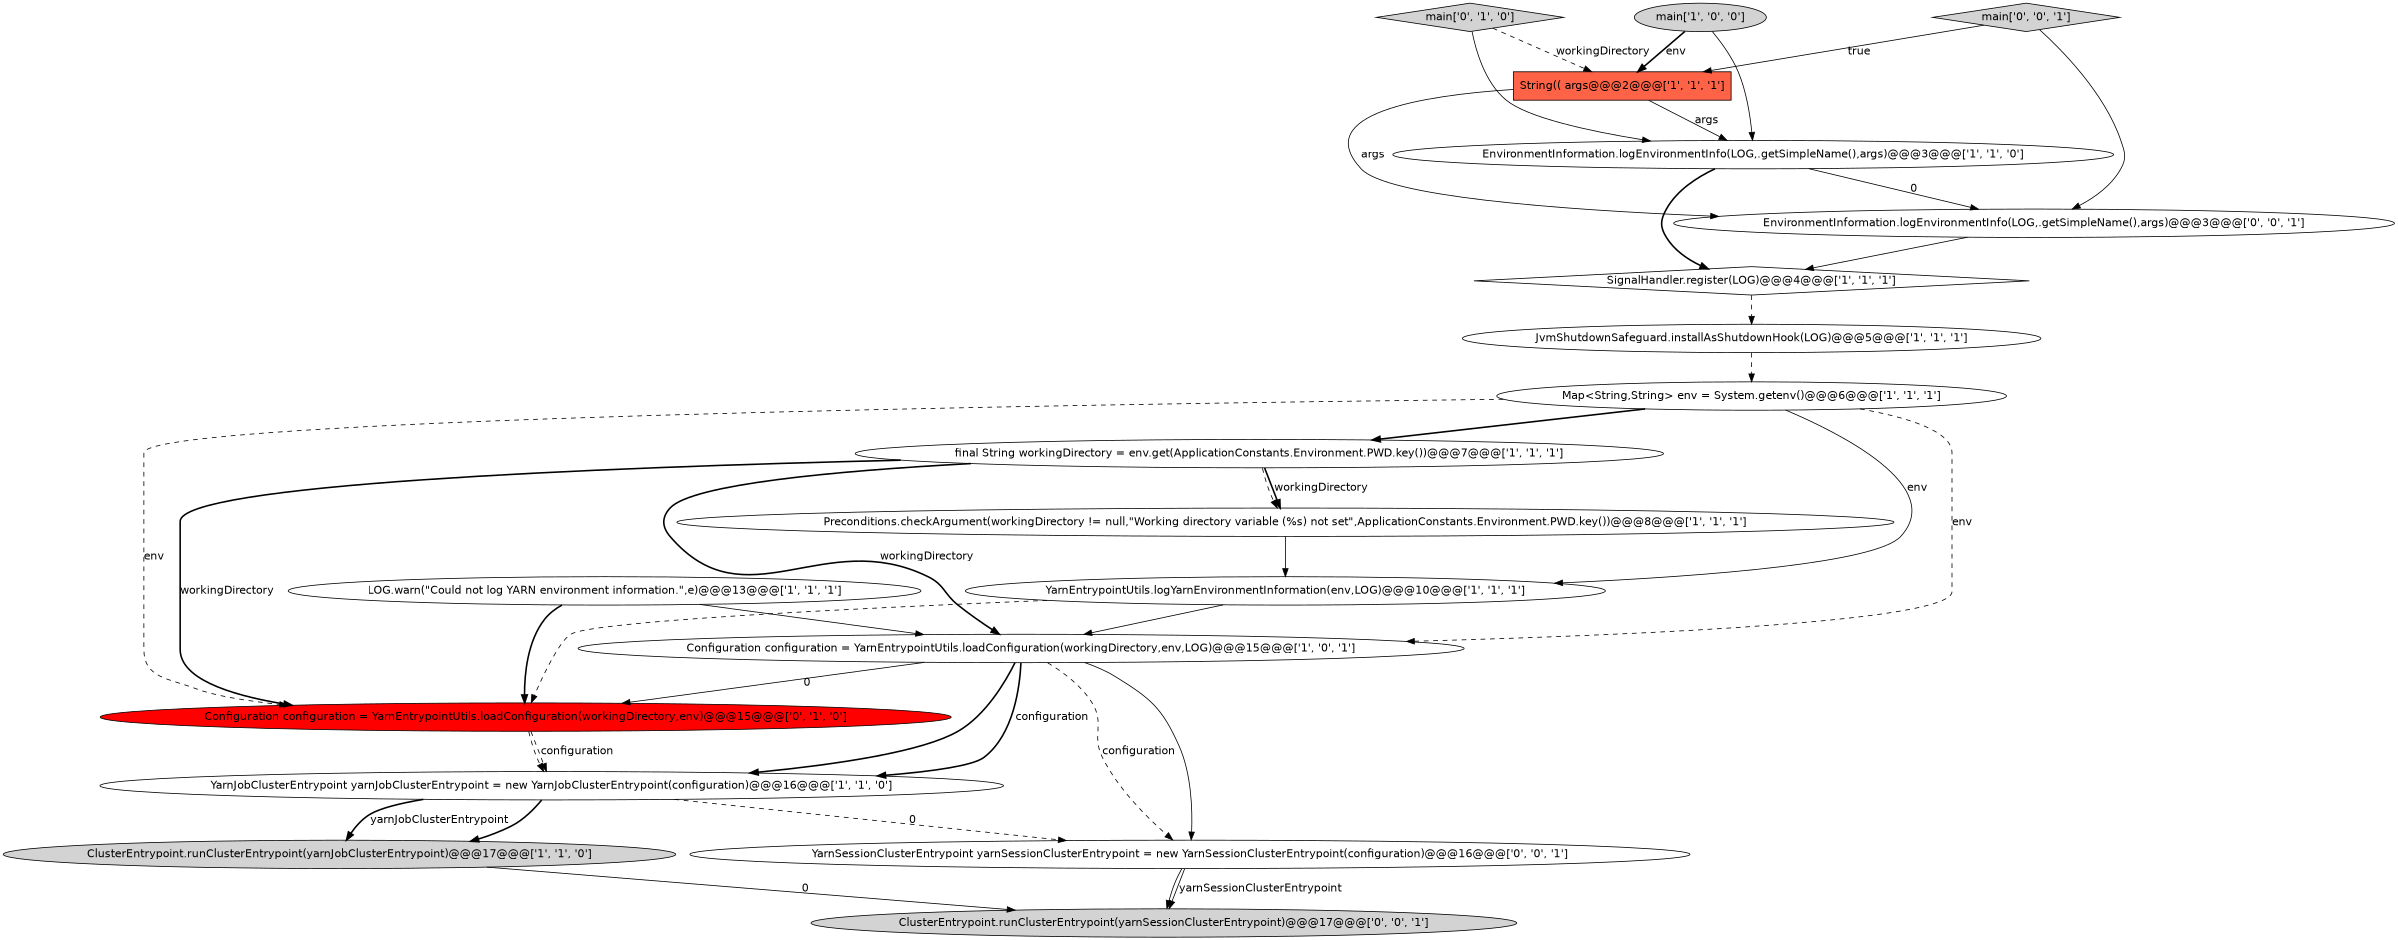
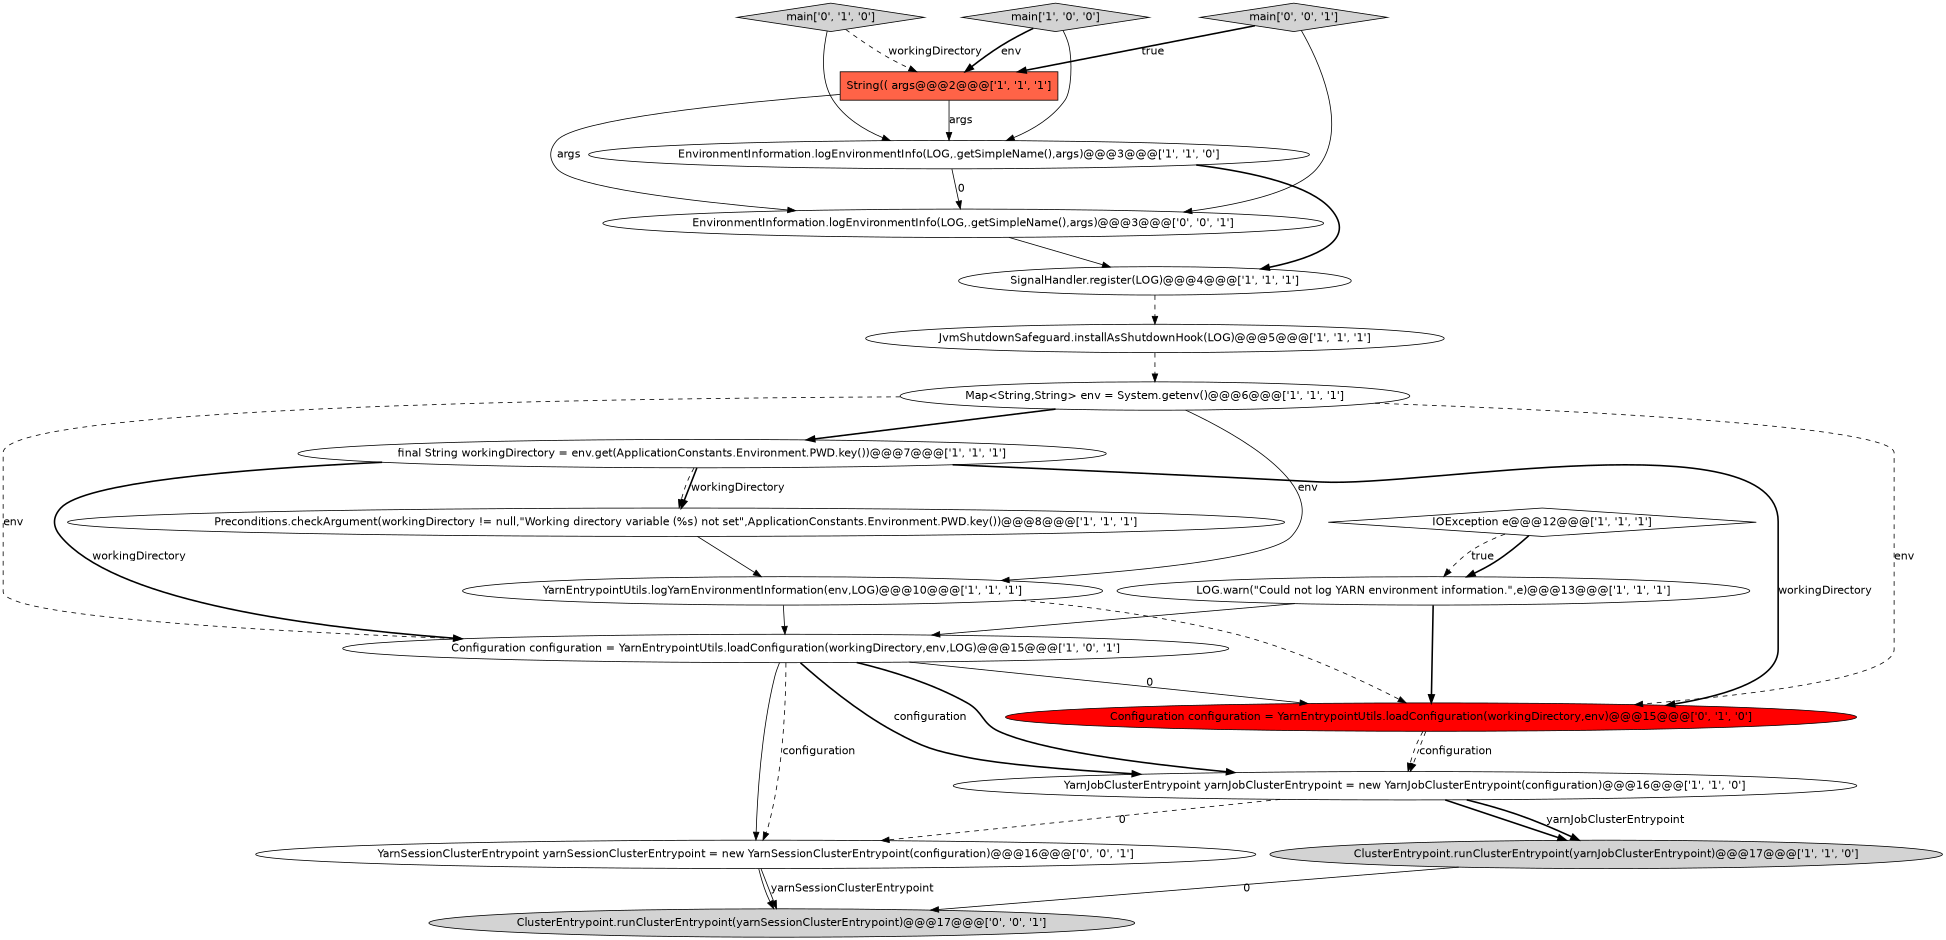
(1700, 17) -> (1056, 17)
(1847, 48) -> (1140, 48)
(1752, 281) -> (1155, 281)
none -> (1542, 522)
